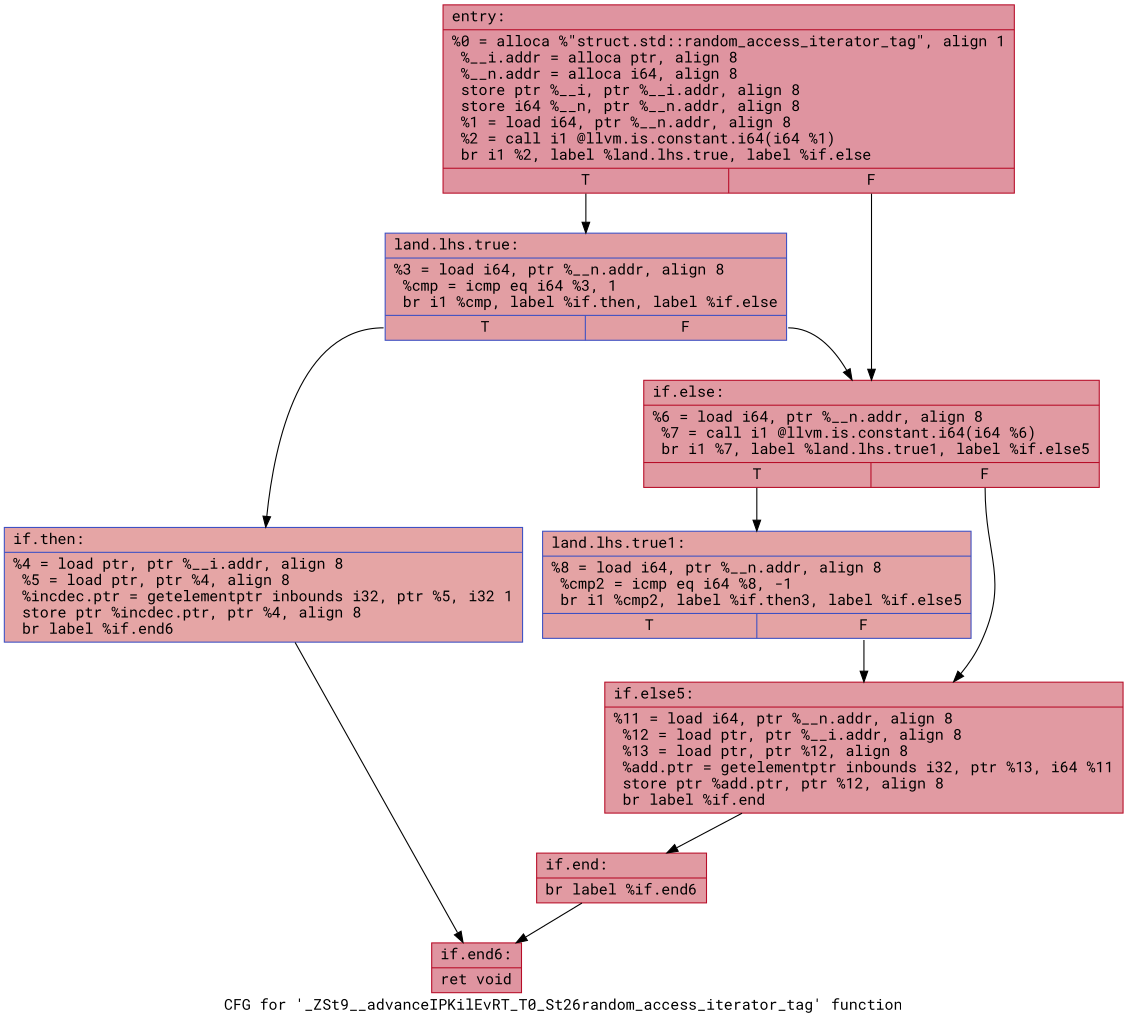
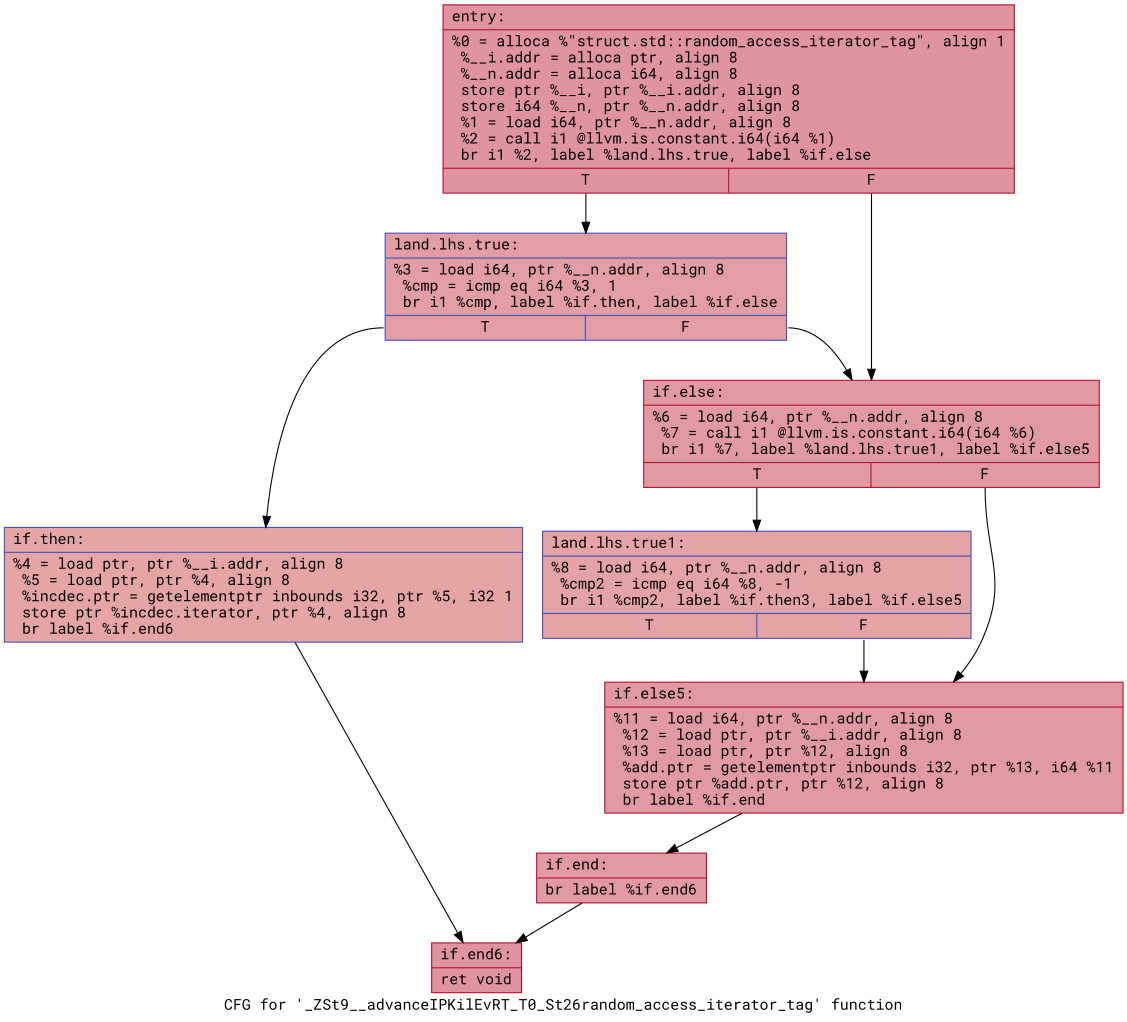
(187, 613) -> (210, 613)
